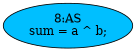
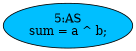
(68, 26) -> (68, 26)
